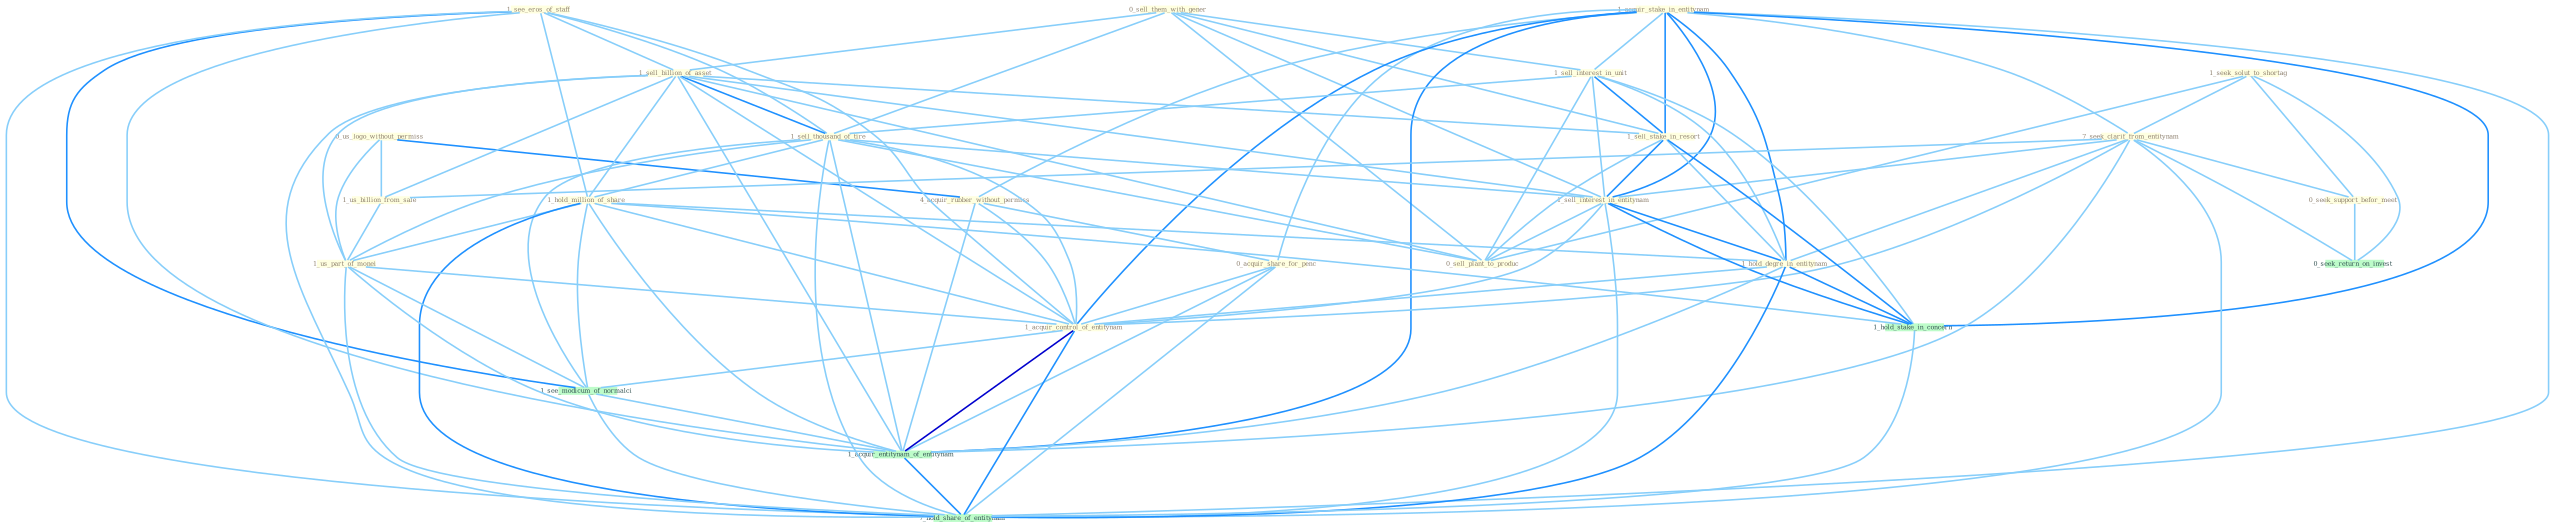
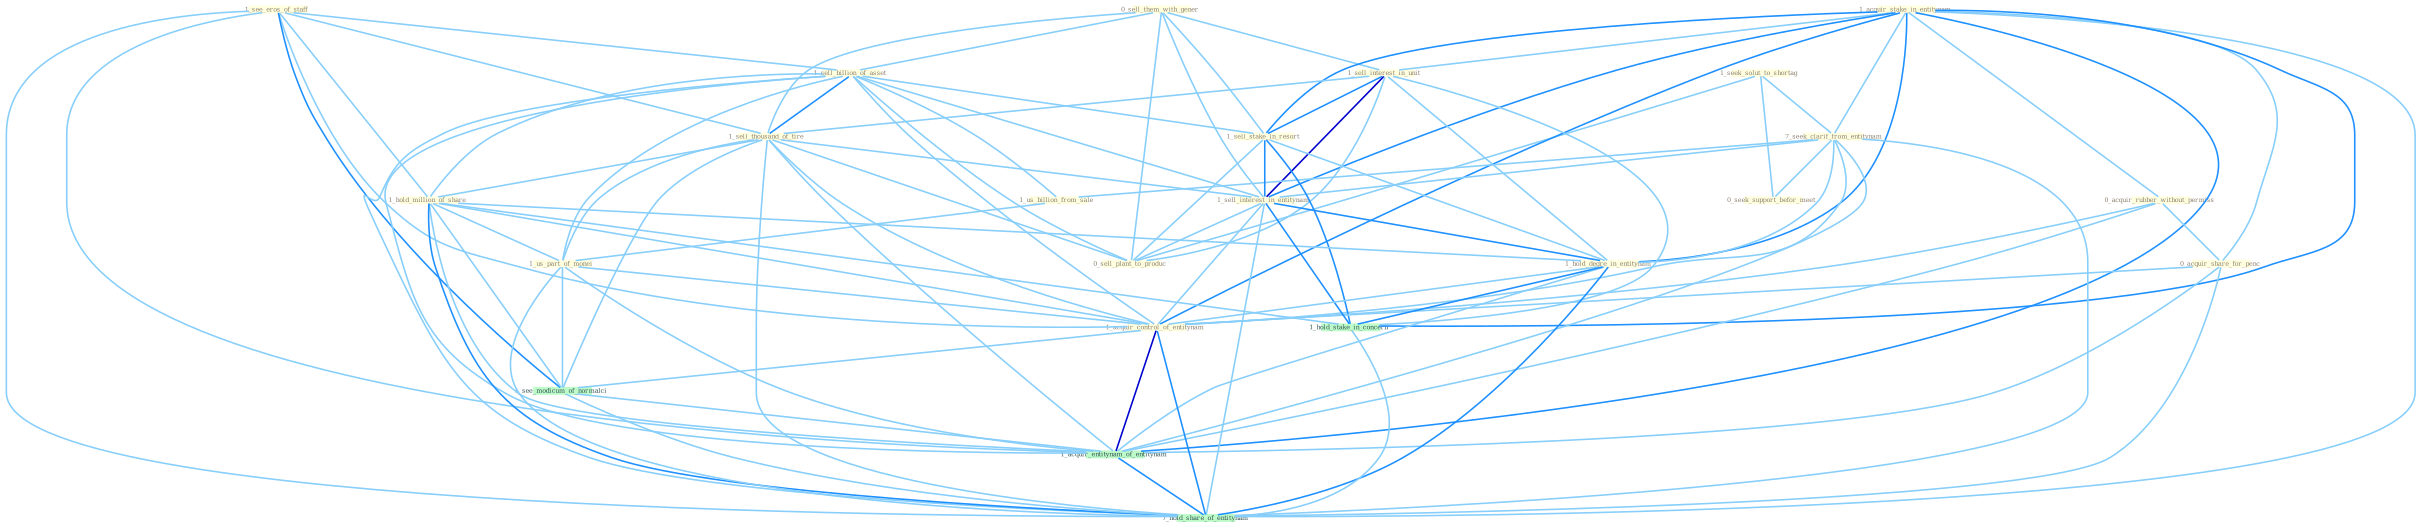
(381, 137) -> none
(1599, 143) -> (1325, 137)
(976, 200) -> (2161, 200)
(2355, 264) -> none
